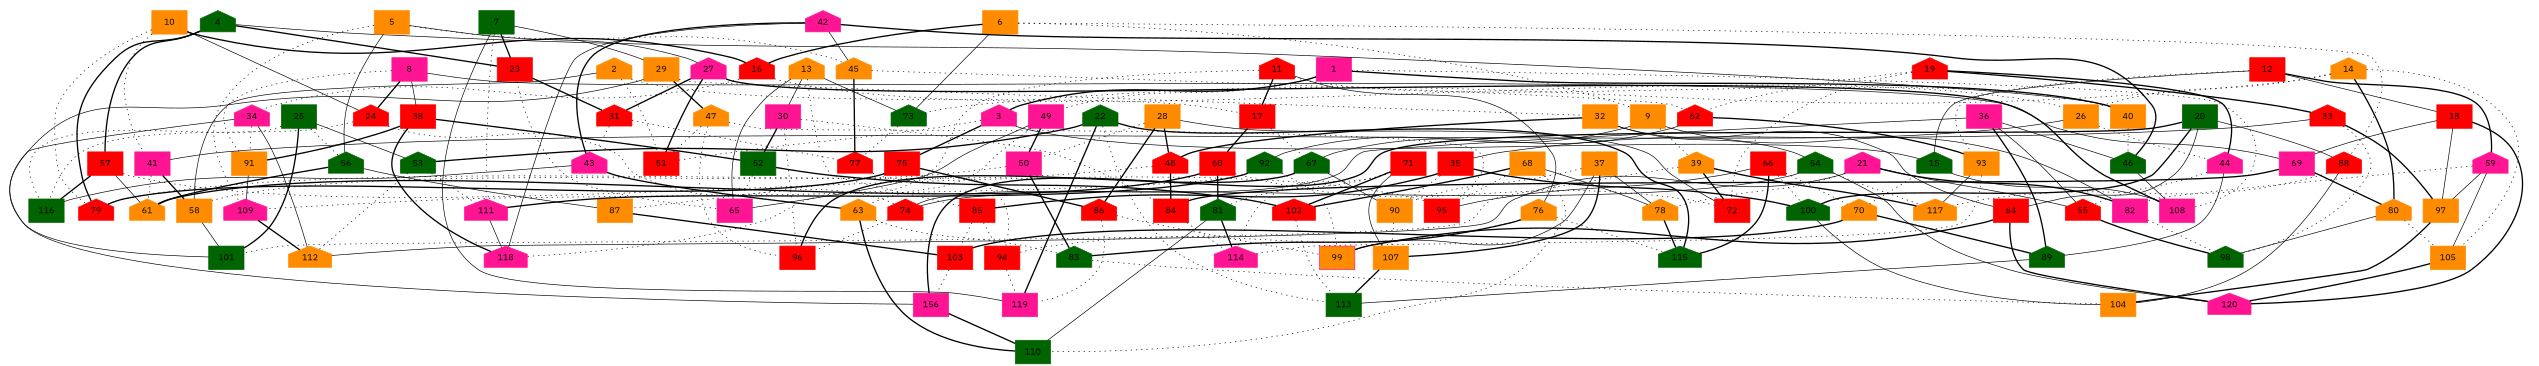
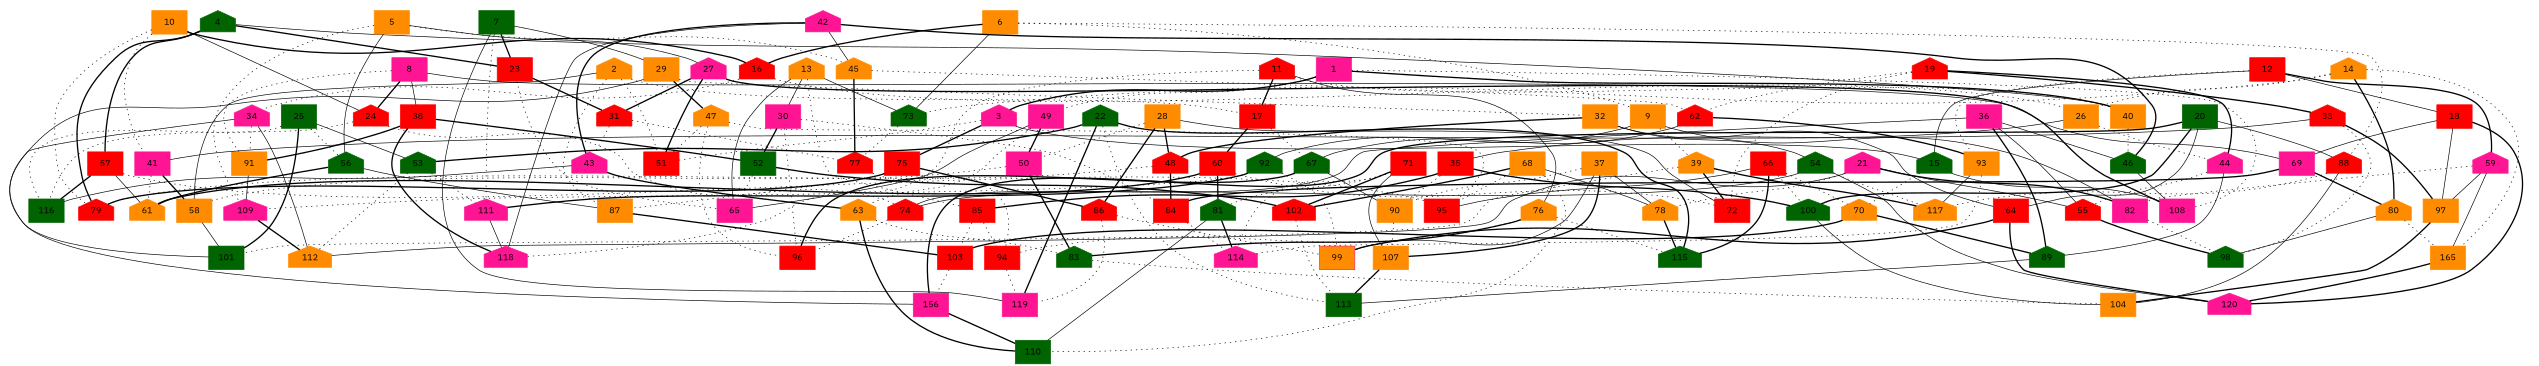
none -> (568, 144)
(2448, 258) -> (2448, 258)
